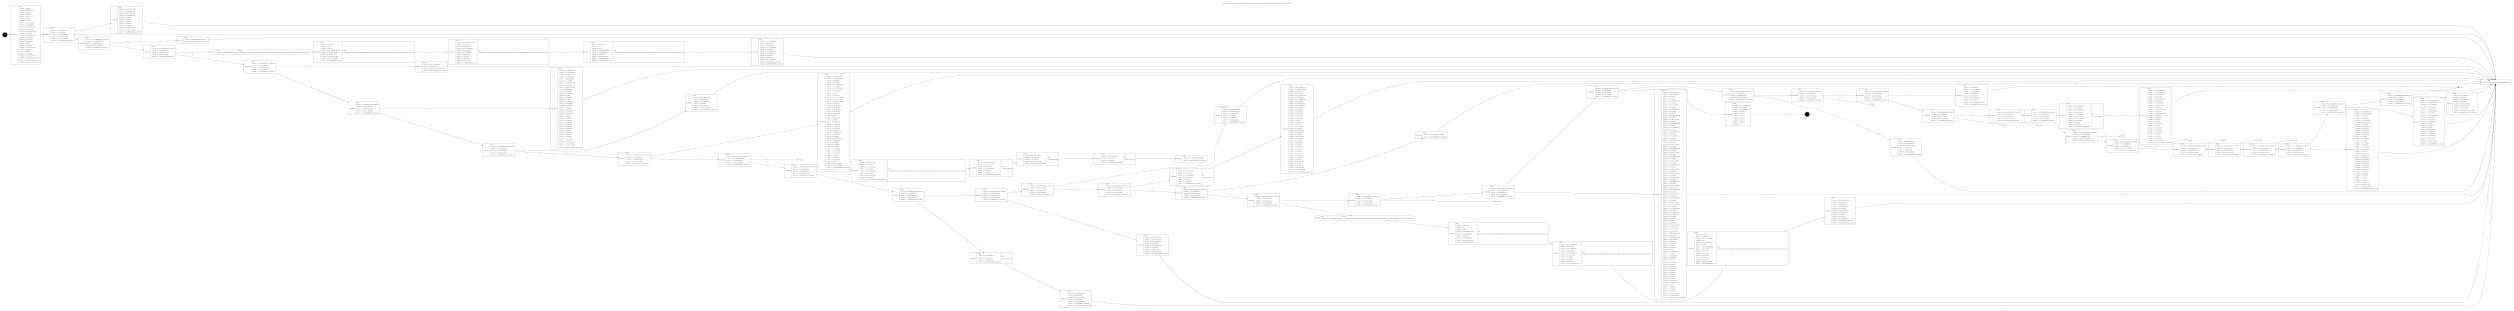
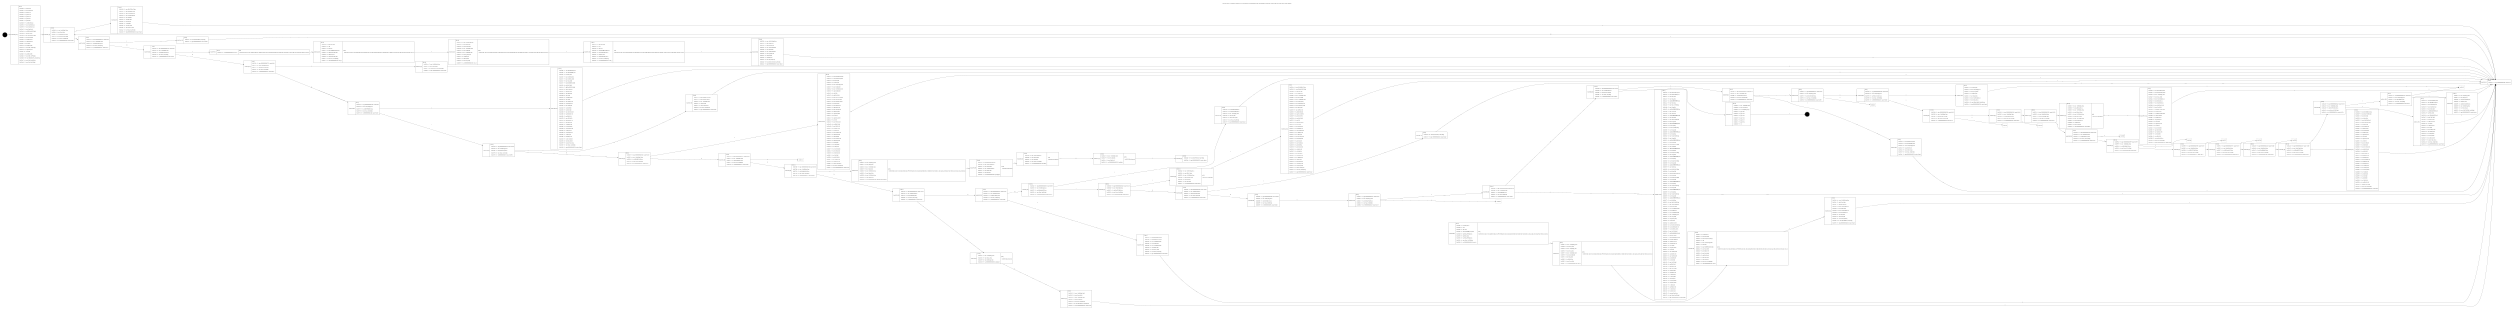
(1364, 218) -> none
